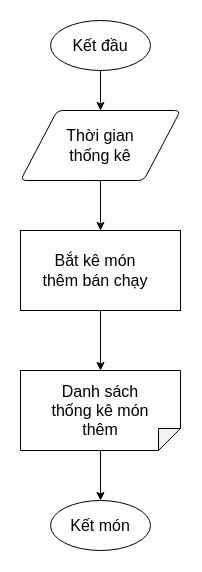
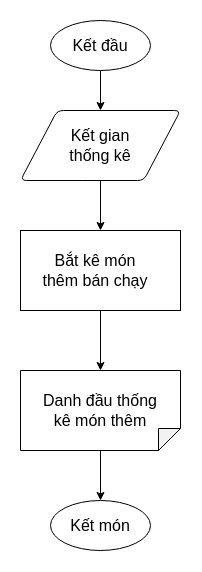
(101, 146) -> (101, 146)
(101, 411) -> (101, 411)
